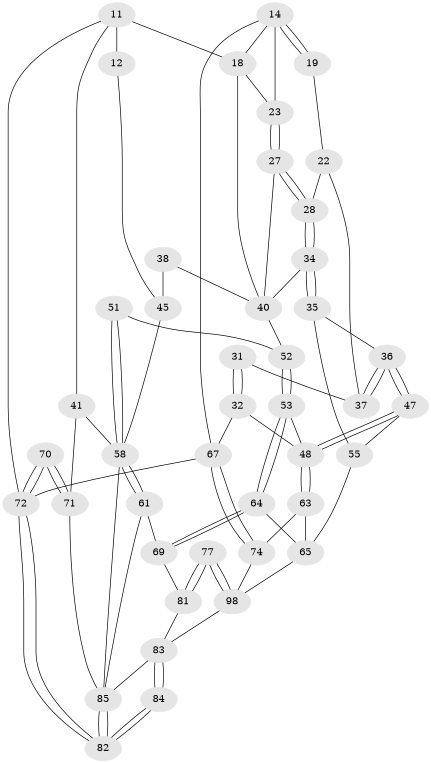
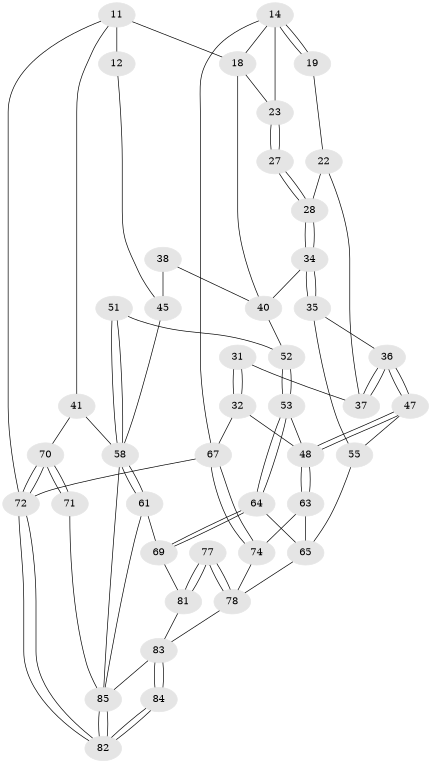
(269, 235) -> none
(73, 455) -> (61, 431)
(232, 602) -> (232, 602)
